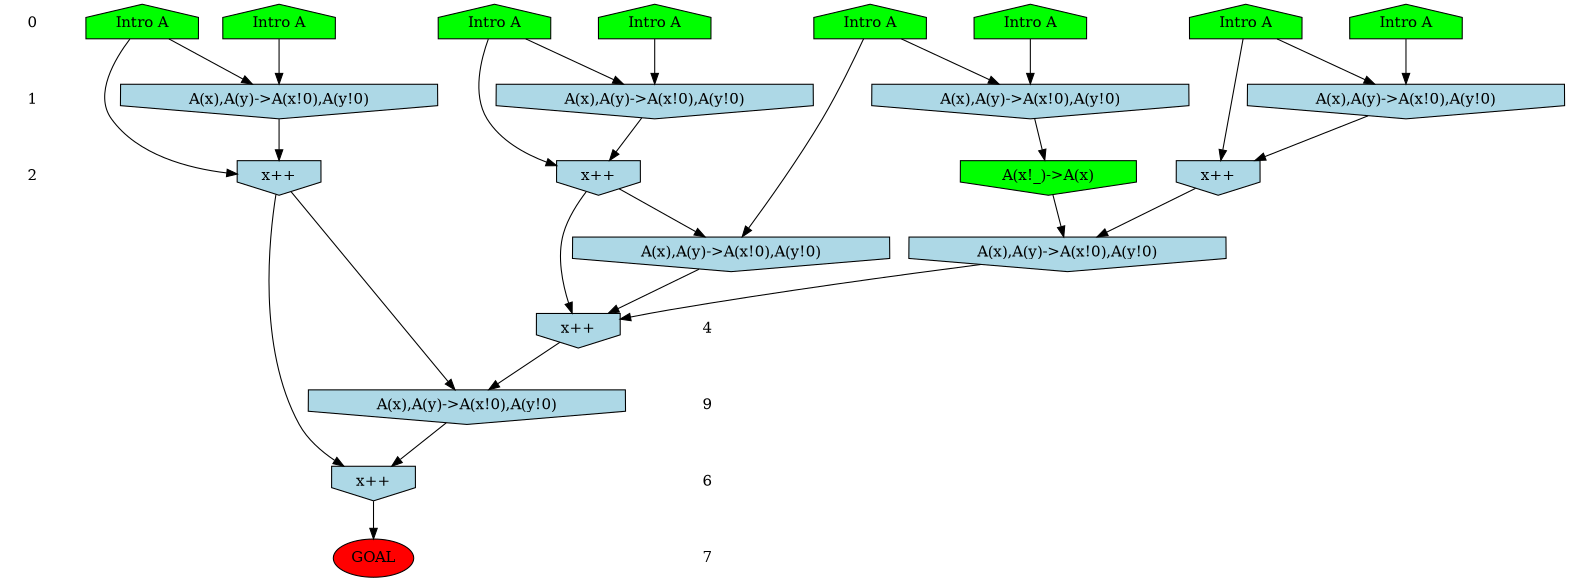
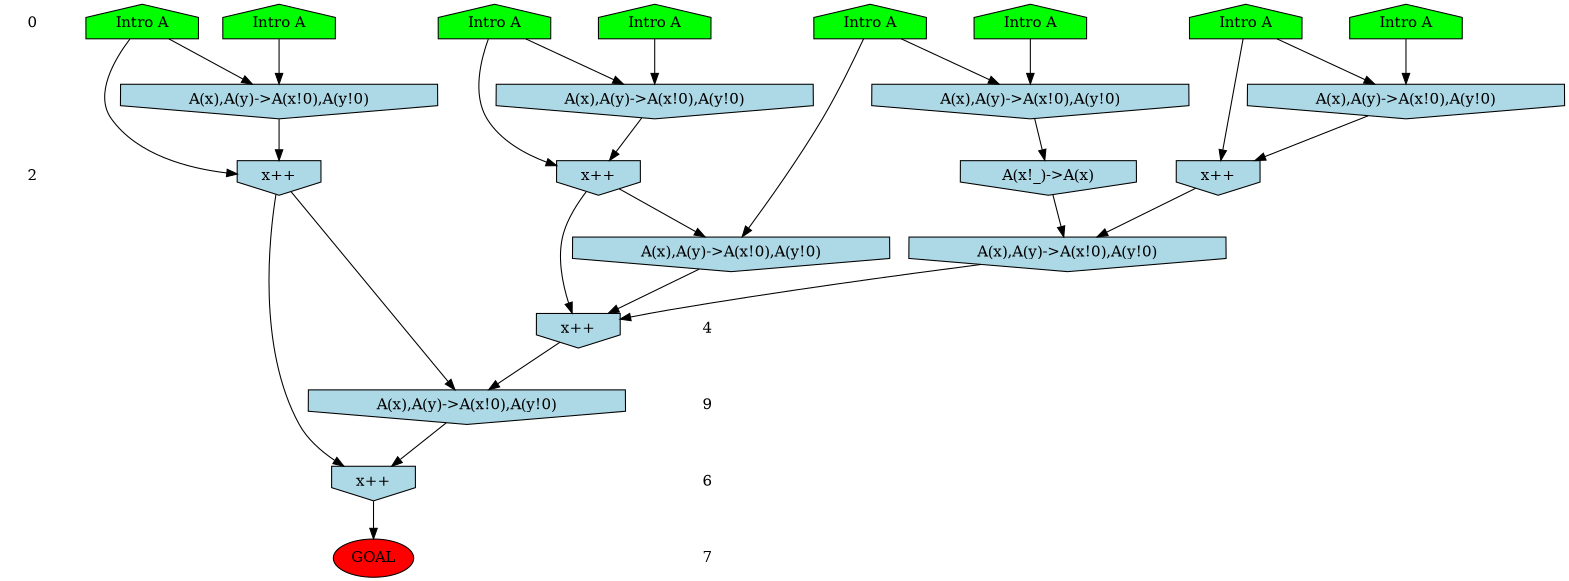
(33, 100) -> none
(1048, 176) -> (1048, 176)
